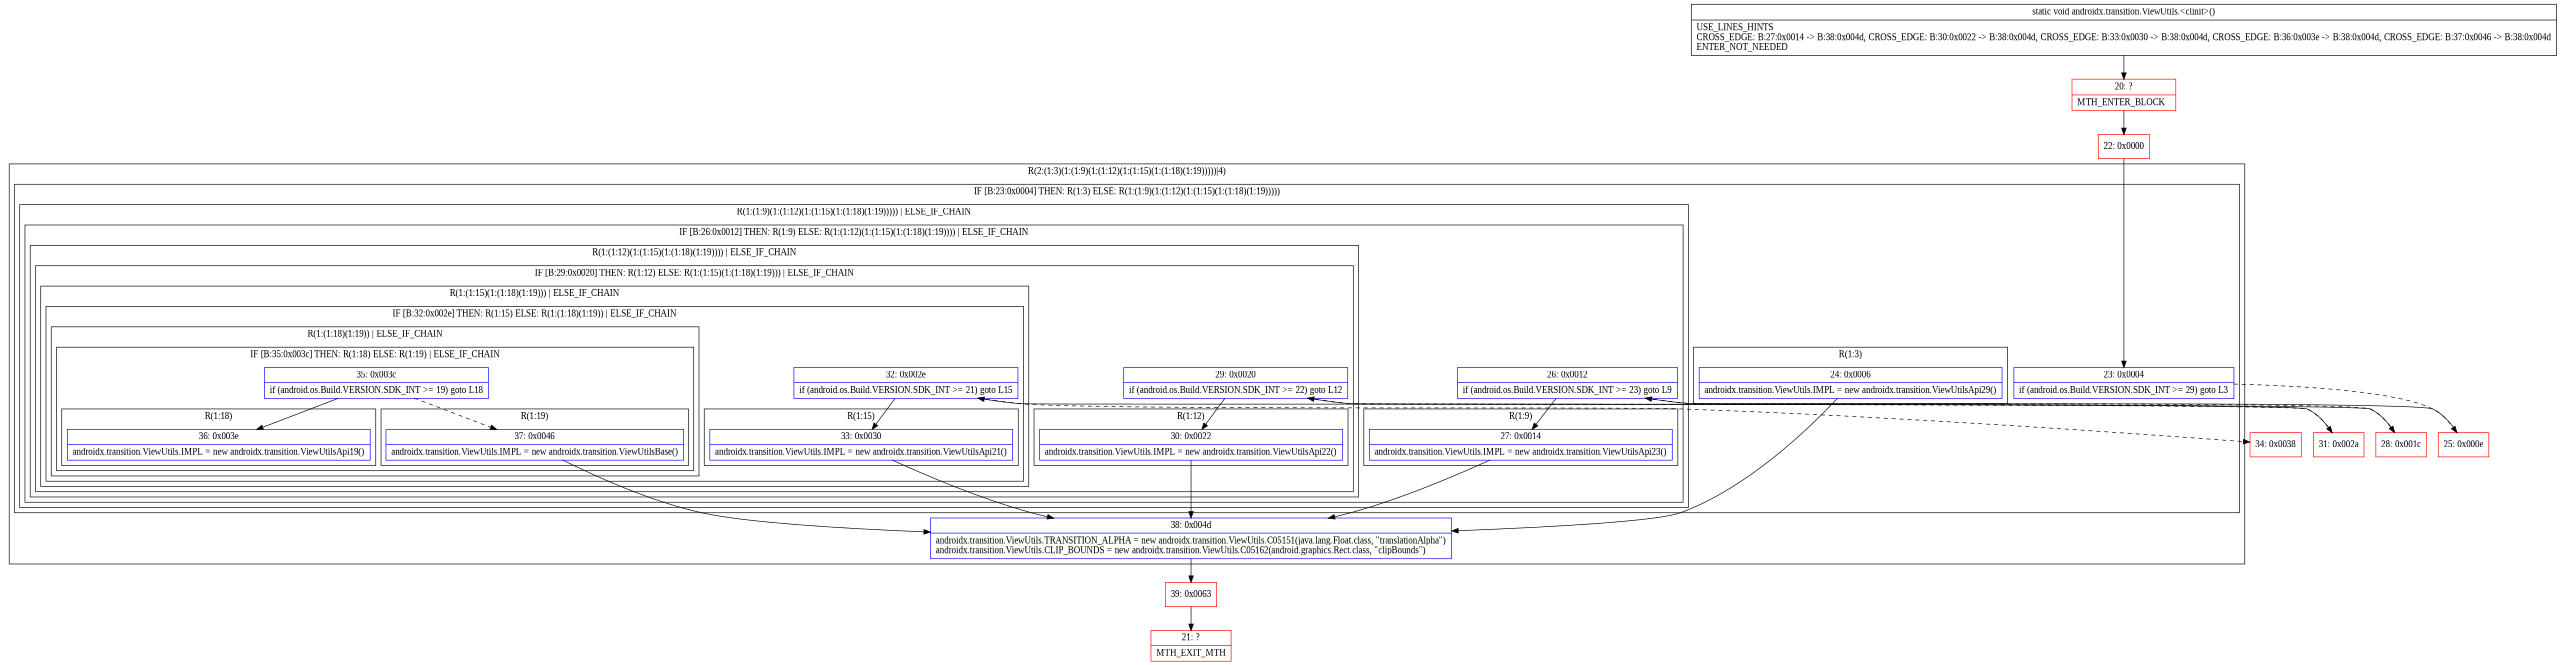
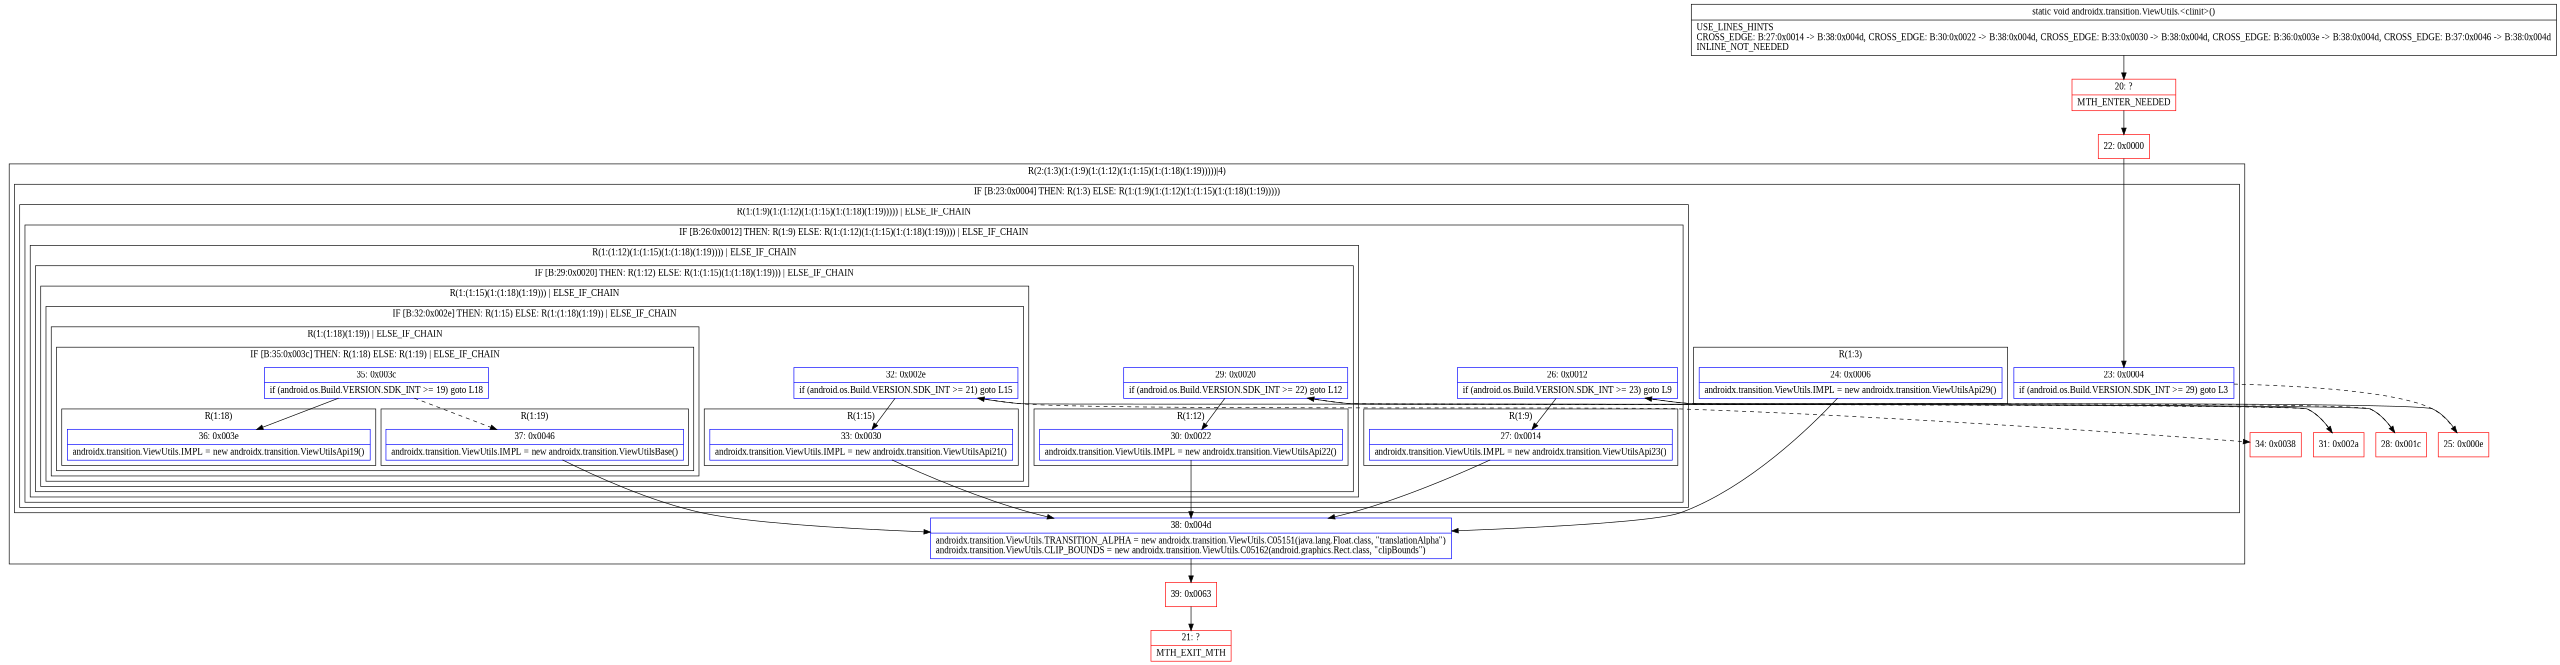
(1742, 47) -> (1743, 47)
(2121, 102) -> (2124, 102)
